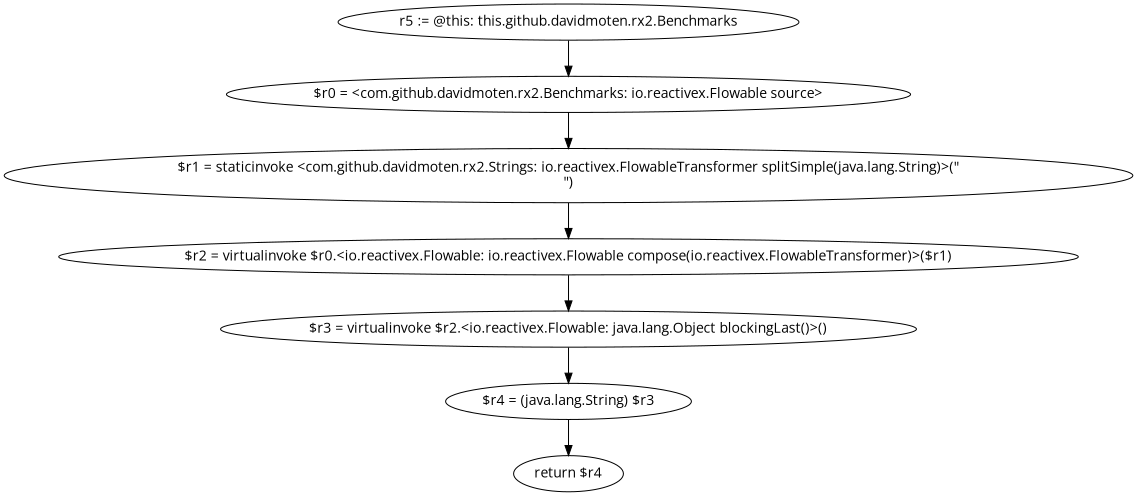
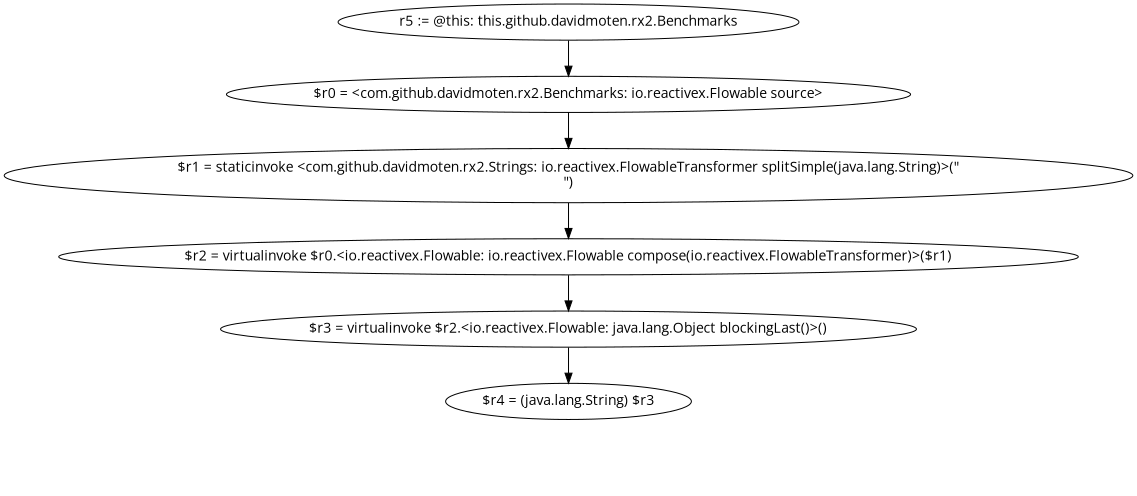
(569, 474) -> none
